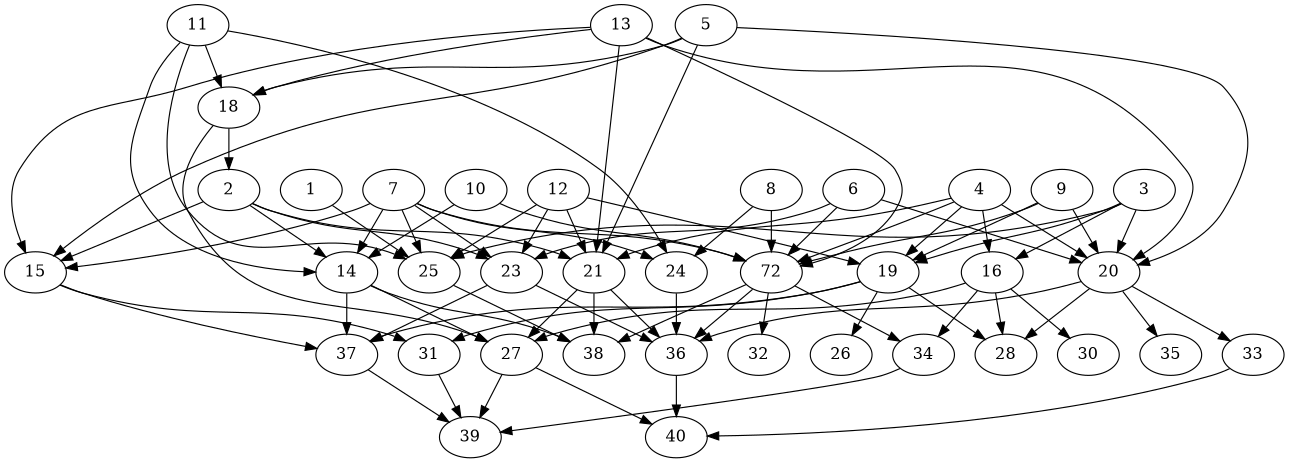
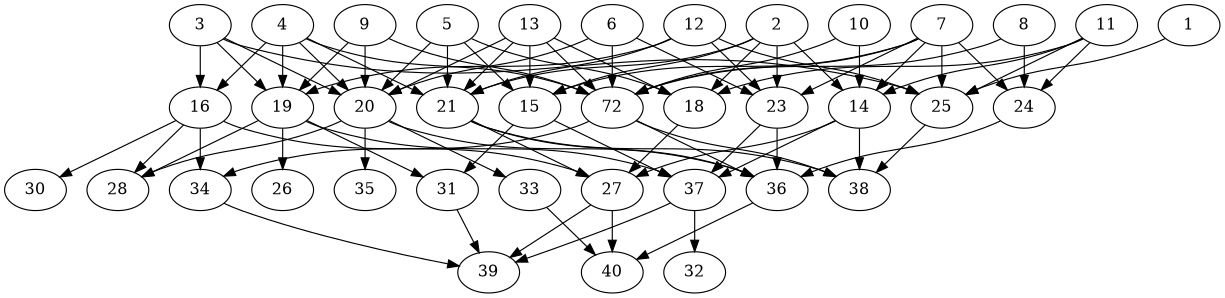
(229, 143) -> (740, 62)
(766, 308) -> (695, 223)
